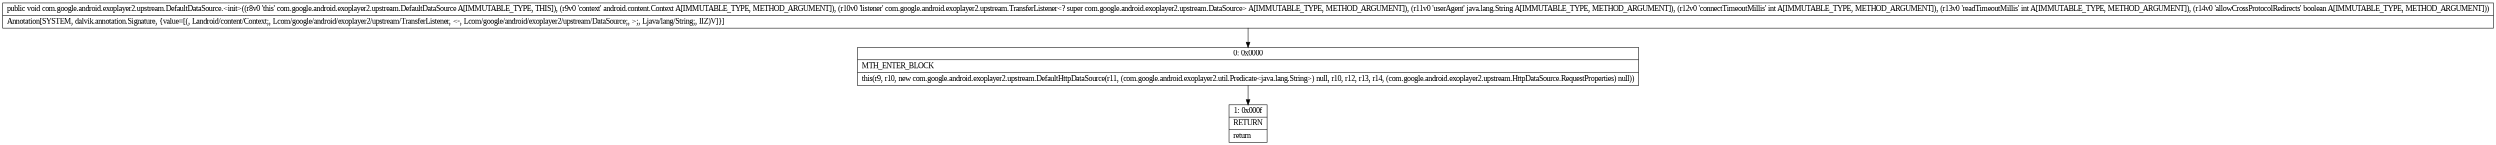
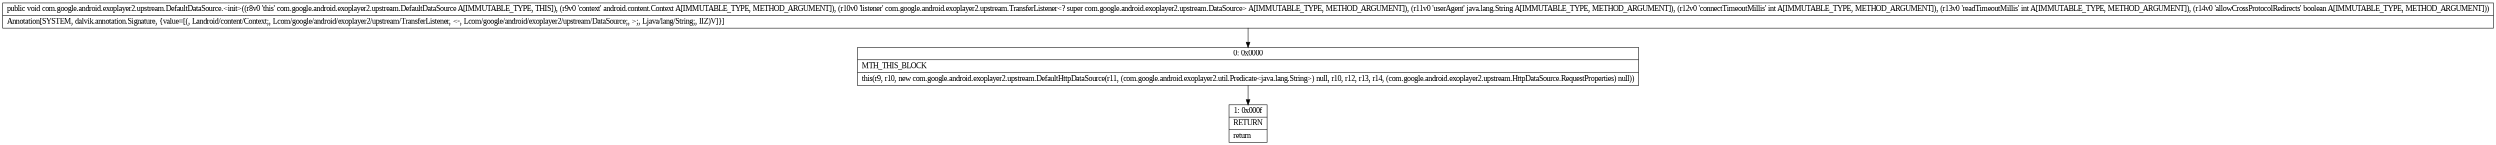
(898, 66) -> (894, 66)
